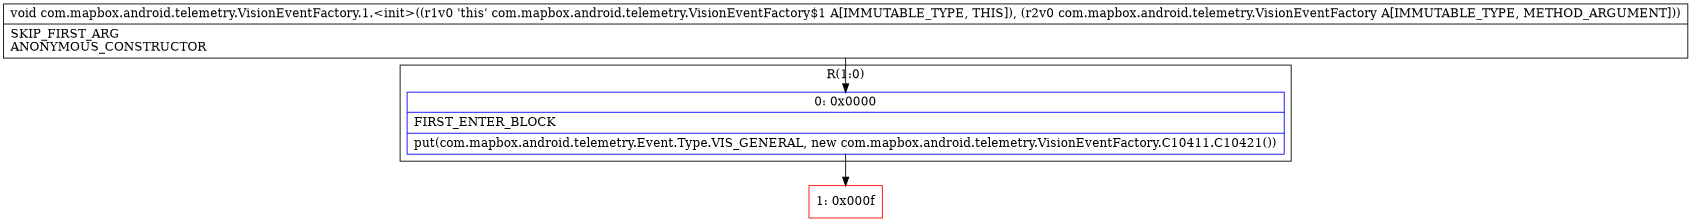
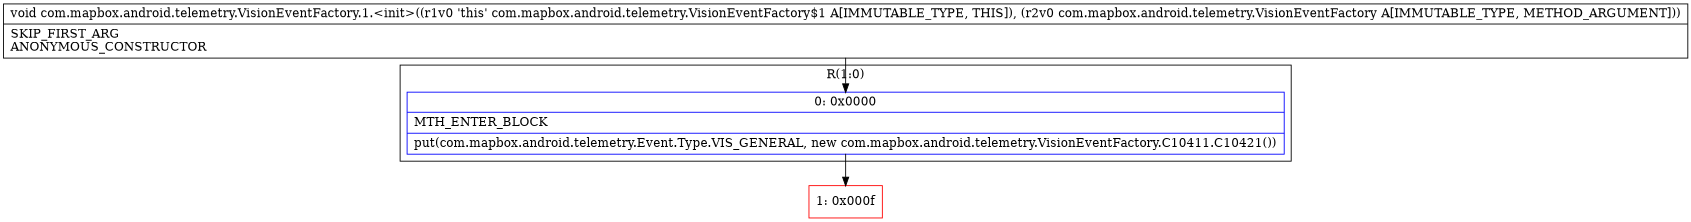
(485, 122) -> (481, 122)
